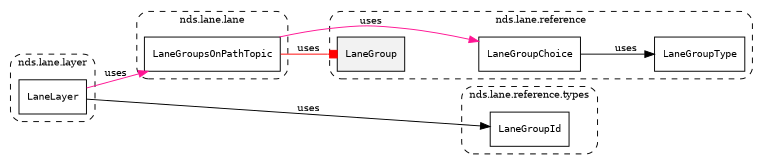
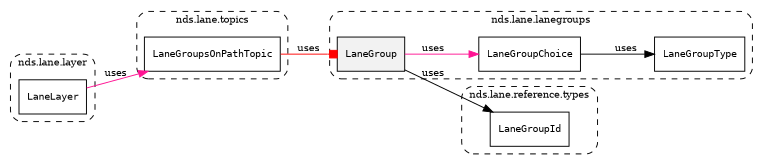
(212, 20) -> (212, 20)
(541, 20) -> (541, 20)
(374, 26) -> (437, 54)
(284, 113) -> (444, 89)
